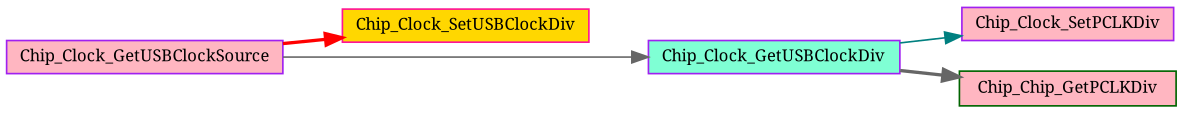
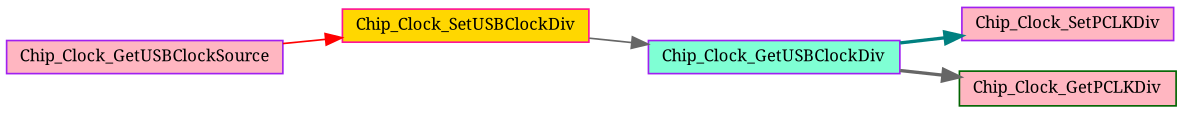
(923, 40) -> (923, 40)
(304, 41) -> (304, 41)
(457, 57) -> (610, 40)
(1068, 88) -> (1068, 88)
